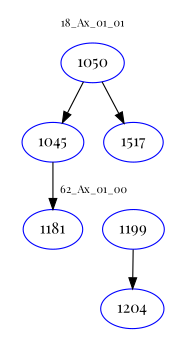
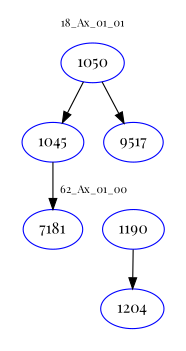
(133, 142) -> (133, 142)
(53, 229) -> (53, 229)
(133, 229) -> (133, 229)
